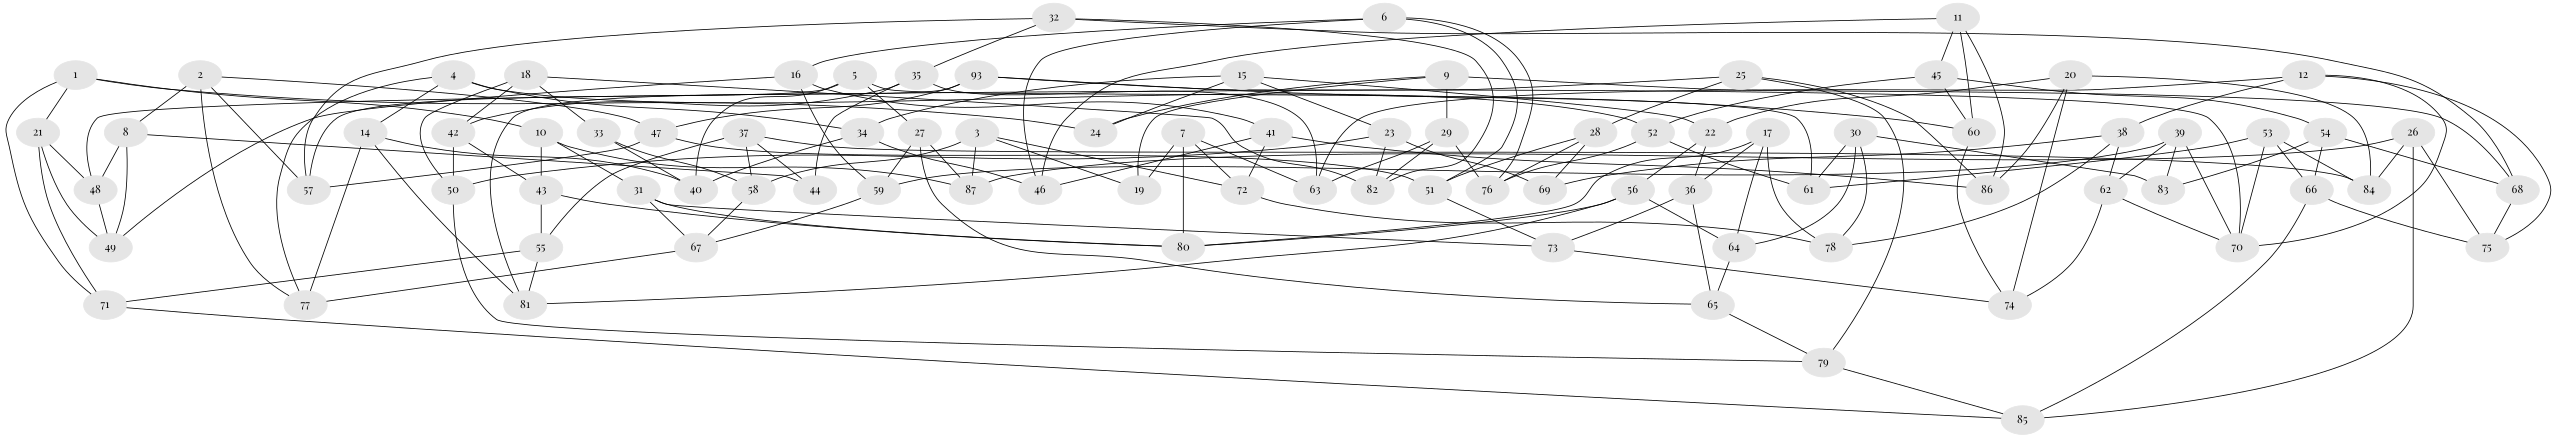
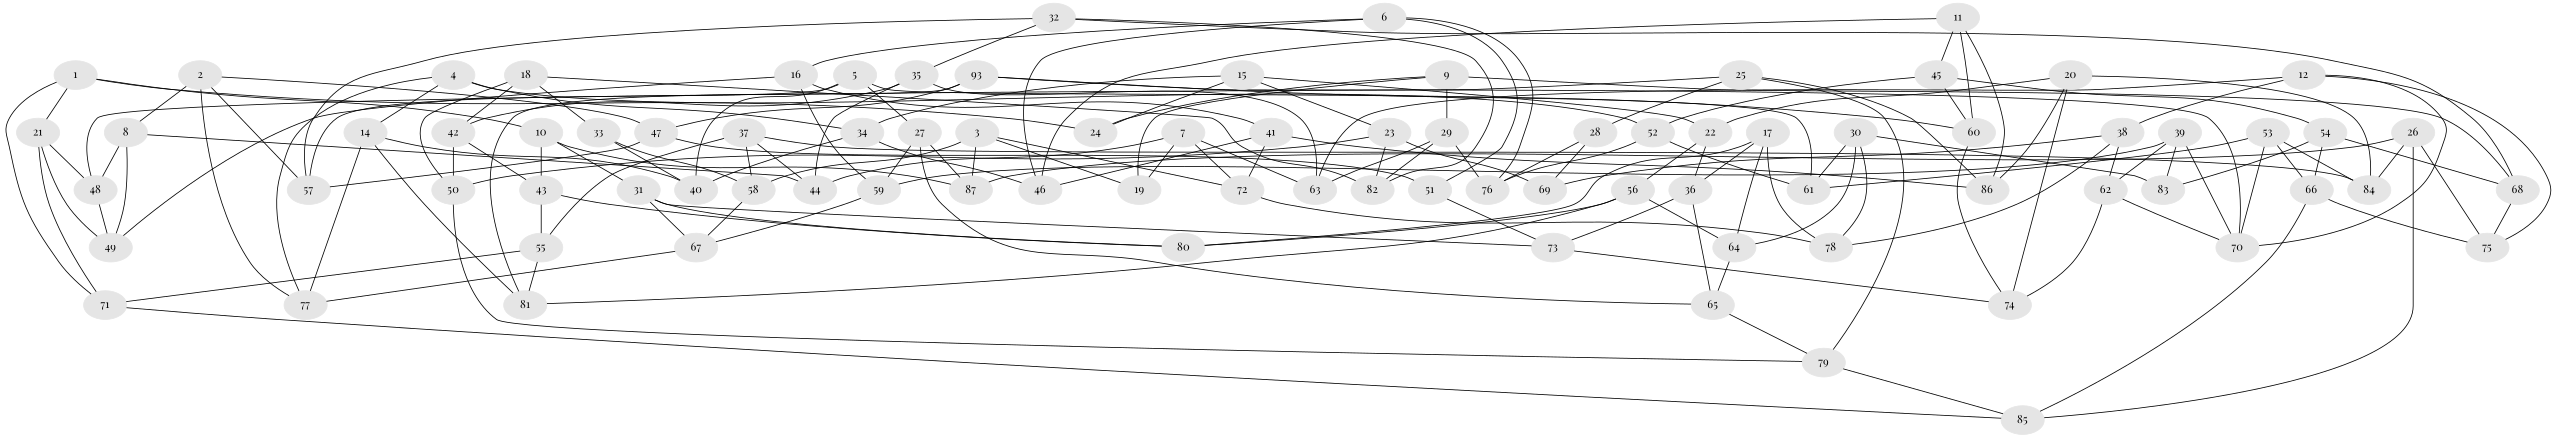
(1511, 158) -> none
(1183, 190) -> (914, 164)
